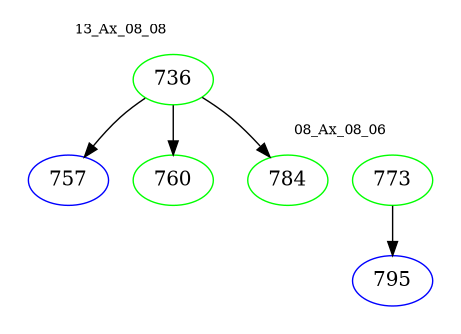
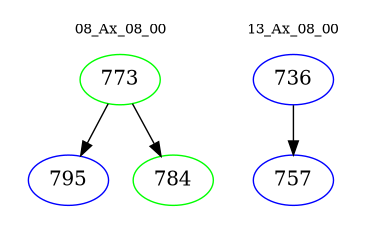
(121, 30) -> (293, 30)
(173, 80) -> (293, 80)
(246, 131) -> (143, 124)
(340, 131) -> (121, 30)
(173, 180) -> none
